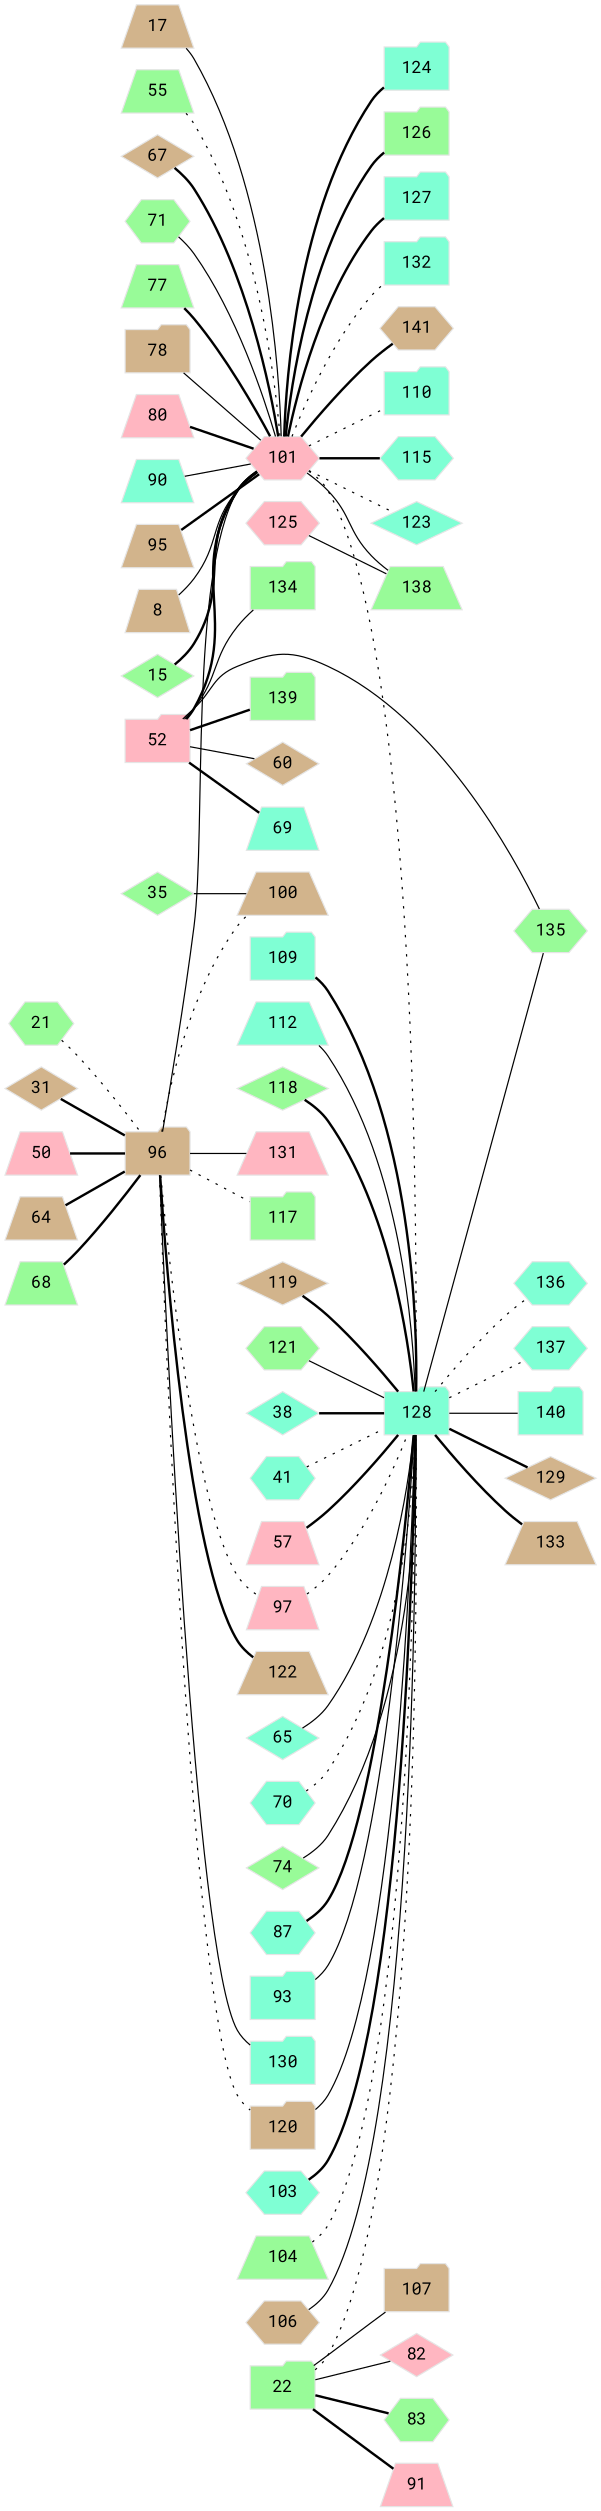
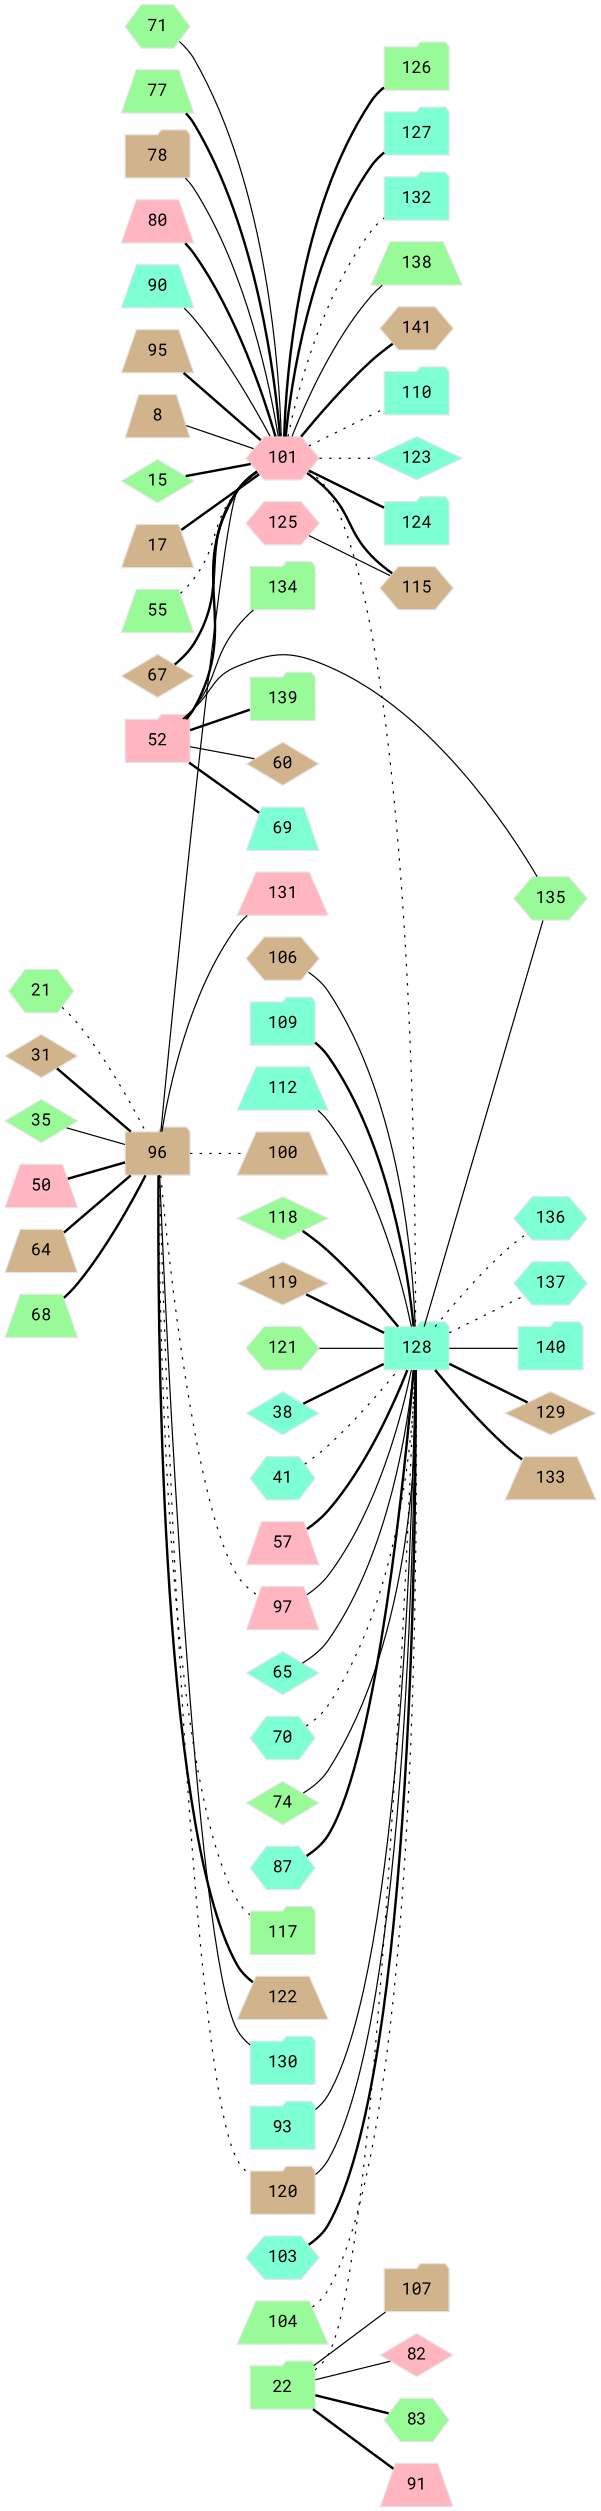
(257, 236) -> (220, 502)
(417, 458) -> (417, 588)
(342, 552) -> (343, 553)
(220, 894) -> (96, 1136)
(366, 1521) -> (375, 1490)
